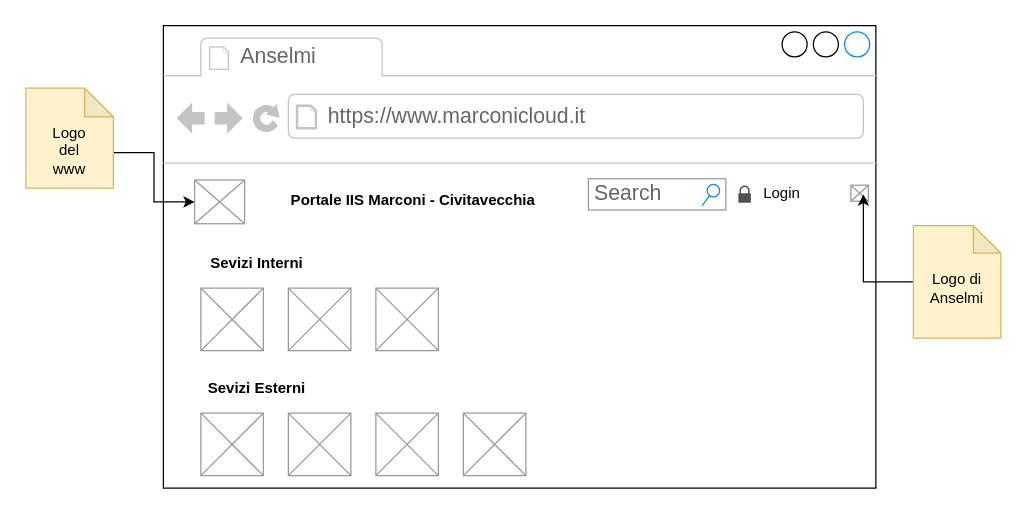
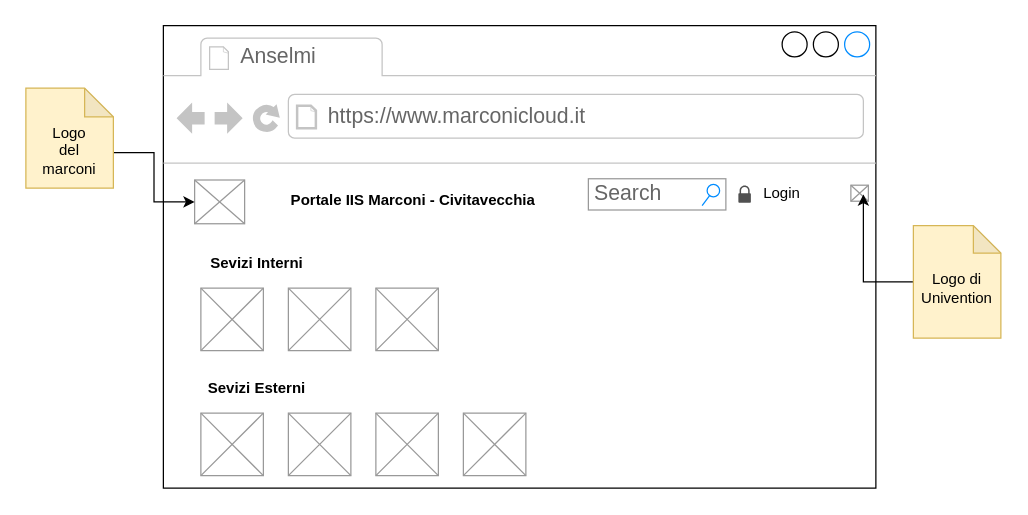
(69, 151) -> (69, 151)
(957, 288) -> (957, 288)
